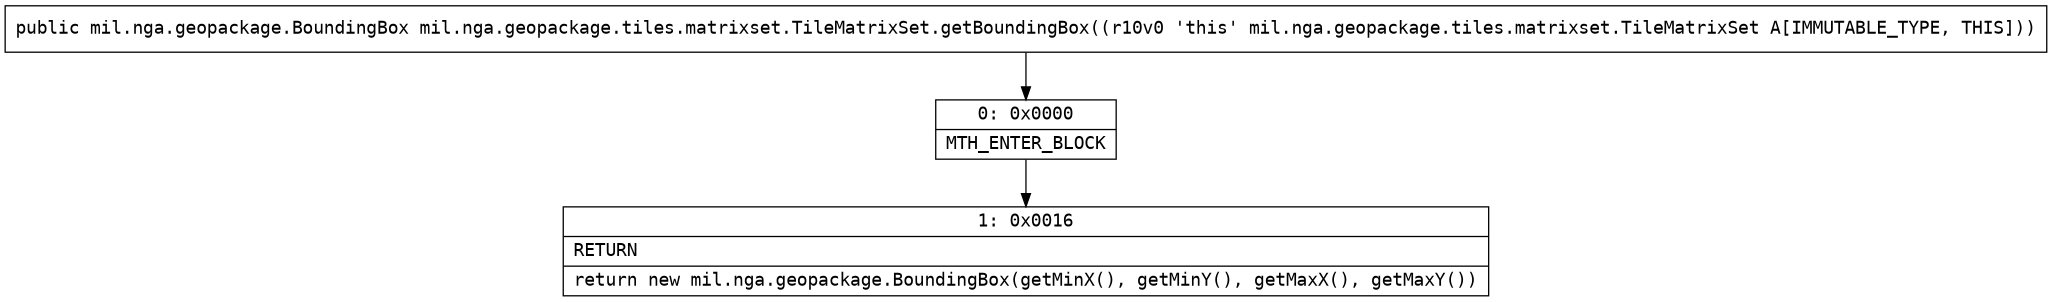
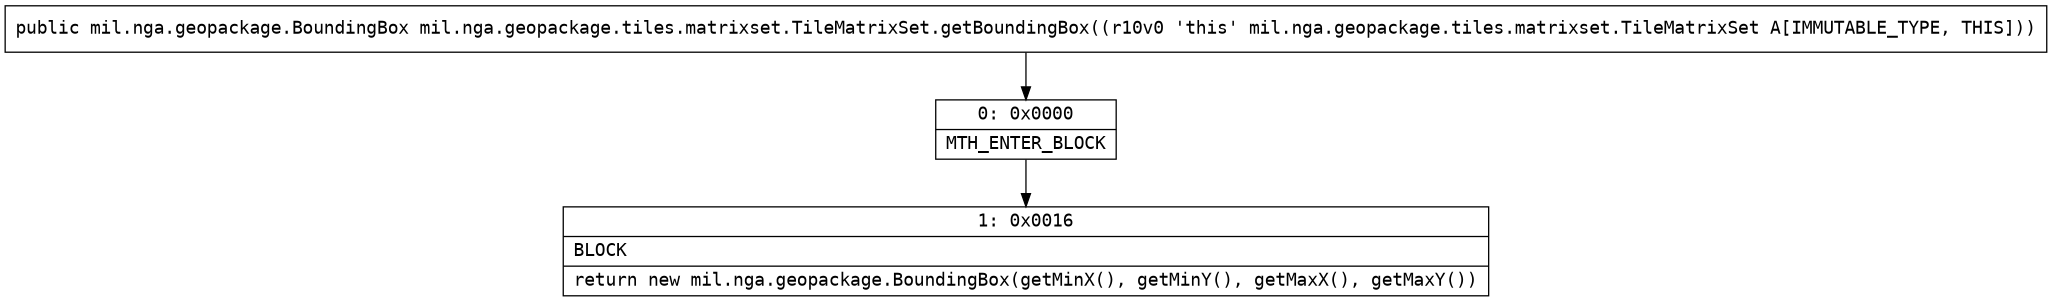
(606, 251) -> (601, 251)
